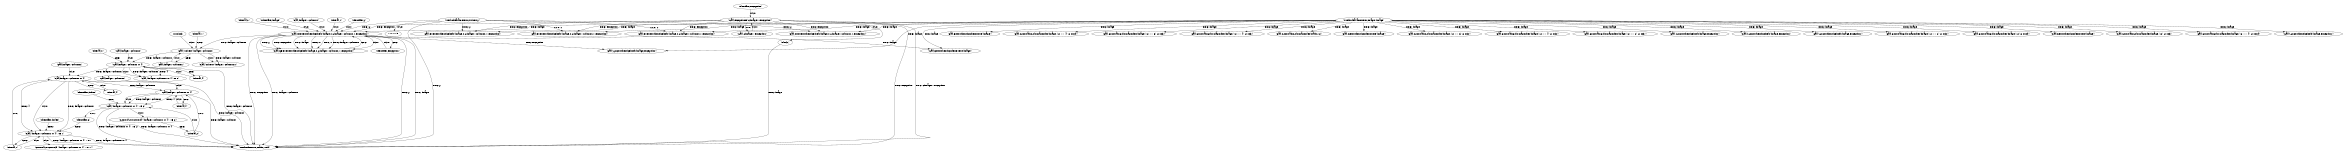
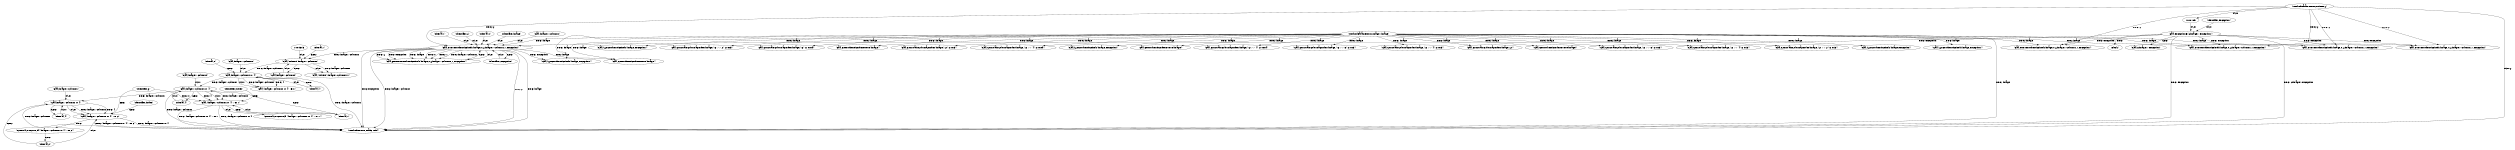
(876, 27) -> (2120, 41)
(752, 28) -> (2191, 26)
(1299, 34) -> (1490, 48)
(437, 85) -> (2508, 68)
(95, 110) -> (120, 99)
(141, 113) -> (79, 123)
(78, 127) -> (186, 96)
(717, 140) -> (1529, 126)
